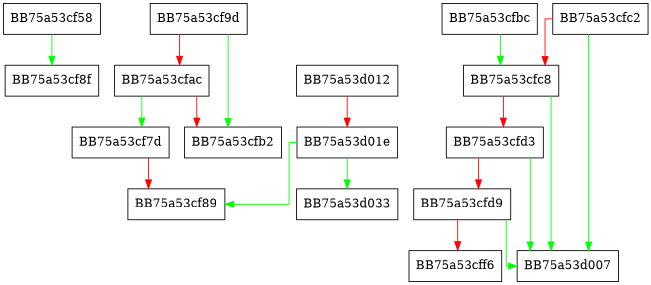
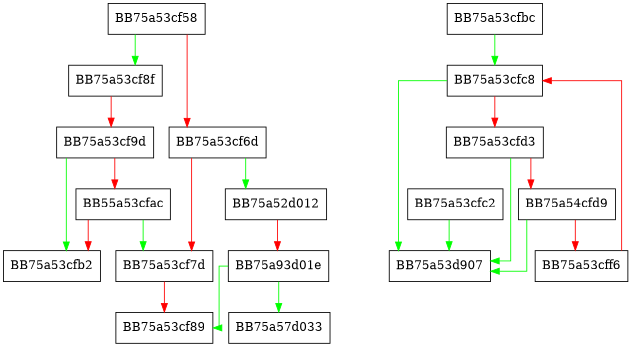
(545, 34) -> (622, 130)
(162, 81) -> (123, 204)
(347, 81) -> (276, 204)
none -> (111, 107)
none -> (218, 142)
(347, 142) -> (279, 266)
(347, 204) -> (279, 328)
(462, 204) -> (567, 204)
(568, 266) -> (440, 266)
